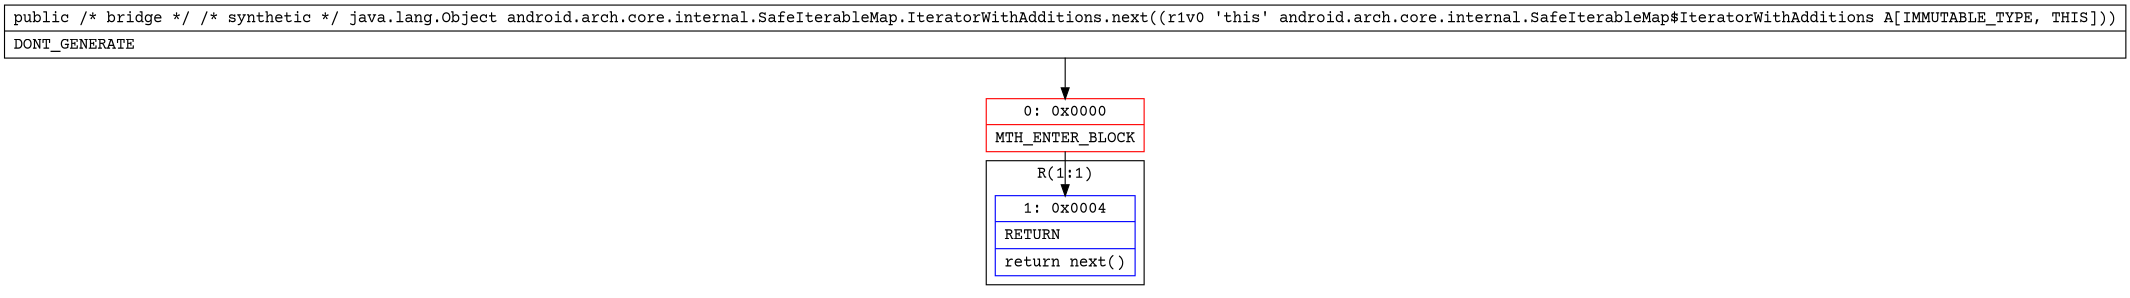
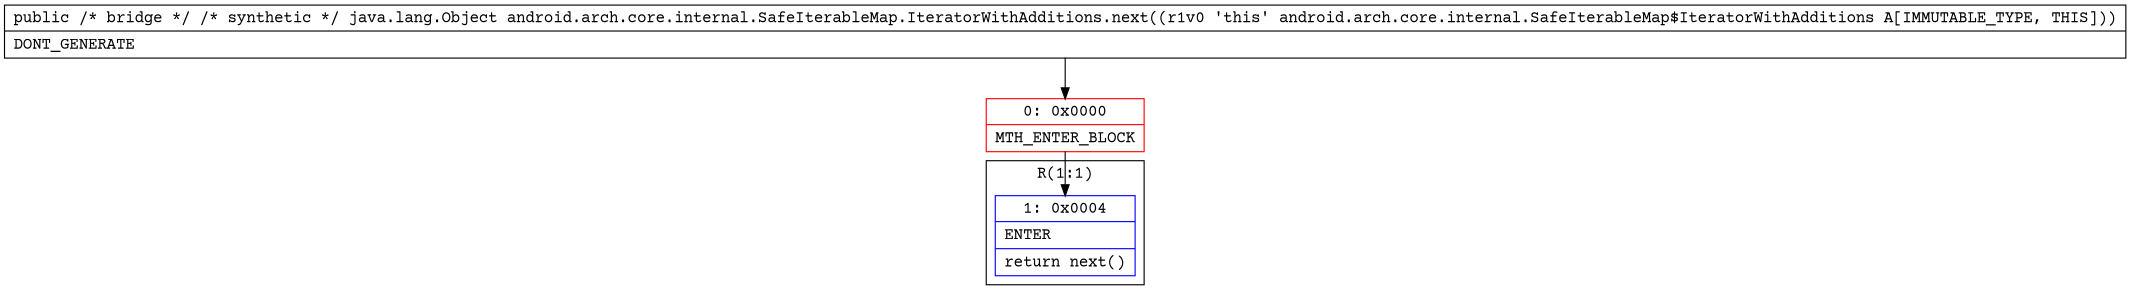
(1032, 235) -> (1028, 235)
